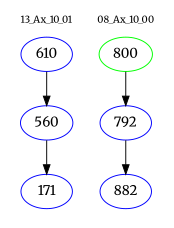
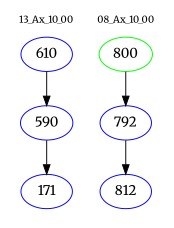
(47, 20) -> (47, 20)
(47, 123) -> (47, 123)
(126, 192) -> (126, 192)
